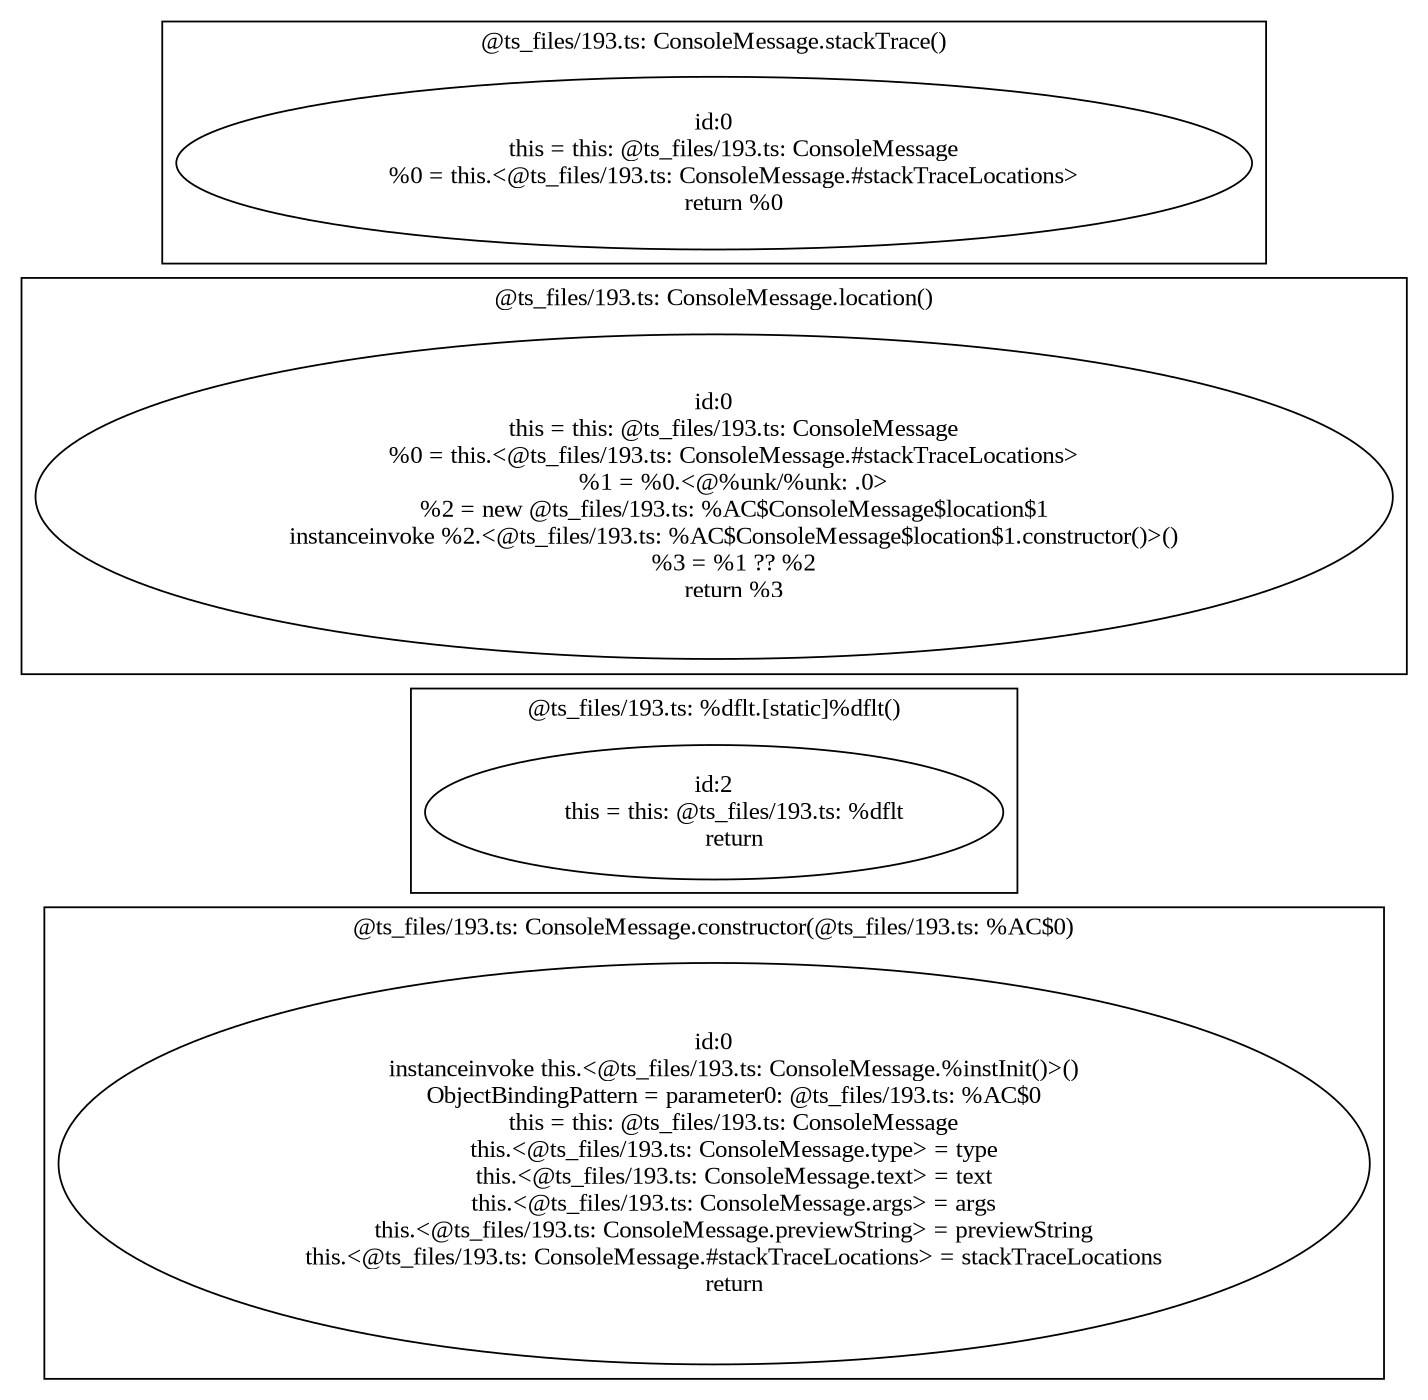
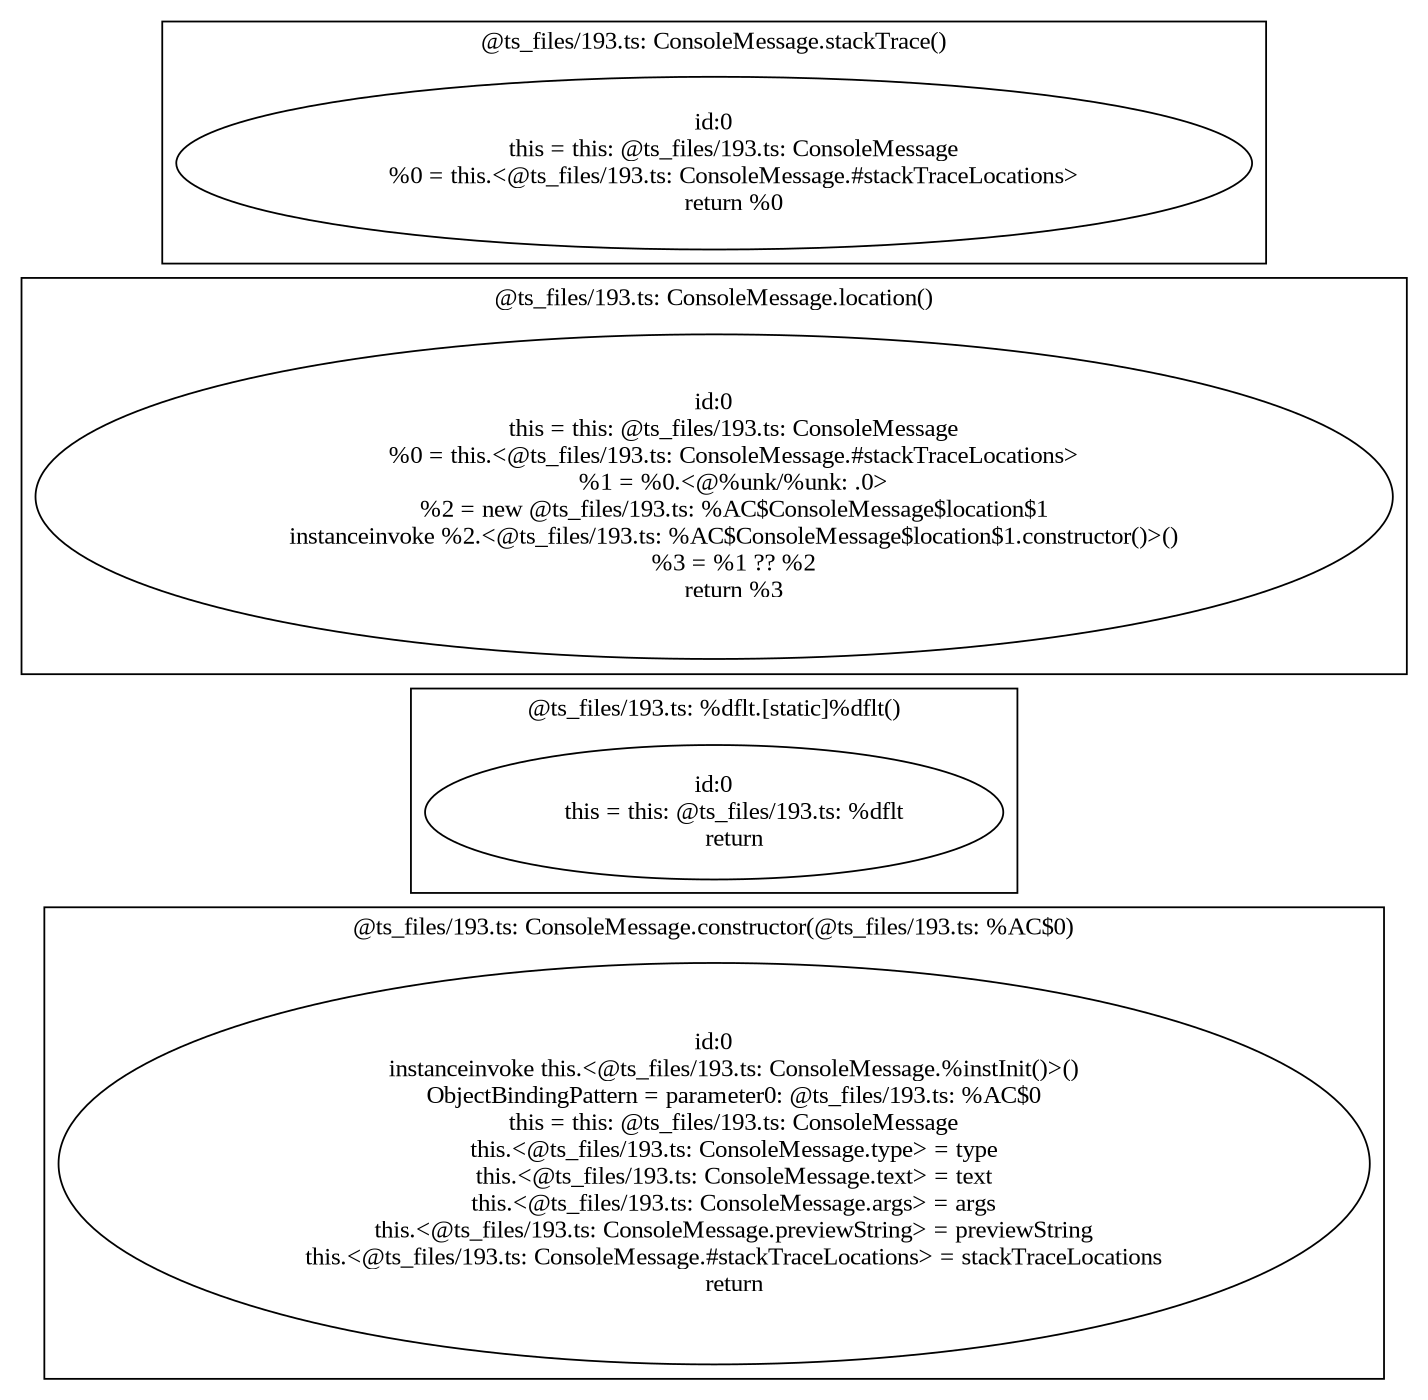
(714, 812) -> (714, 812)
